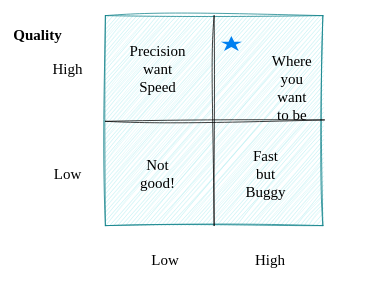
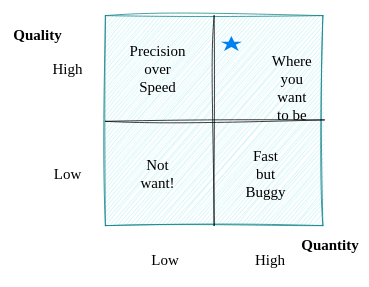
(158, 68) -> (158, 68)
(158, 173) -> (158, 173)
none -> (330, 244)
